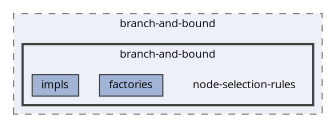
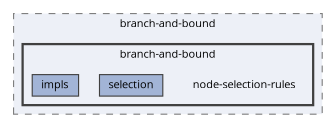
(131, 85) -> (131, 85)
